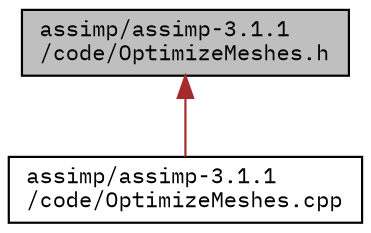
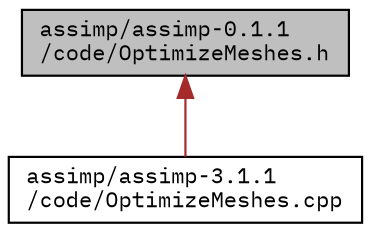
(185, 43) -> (185, 43)
